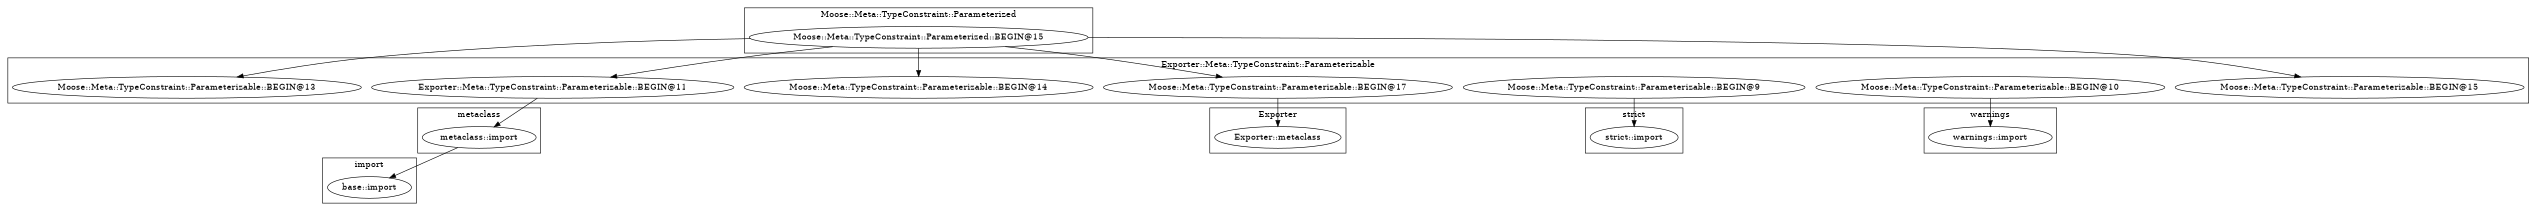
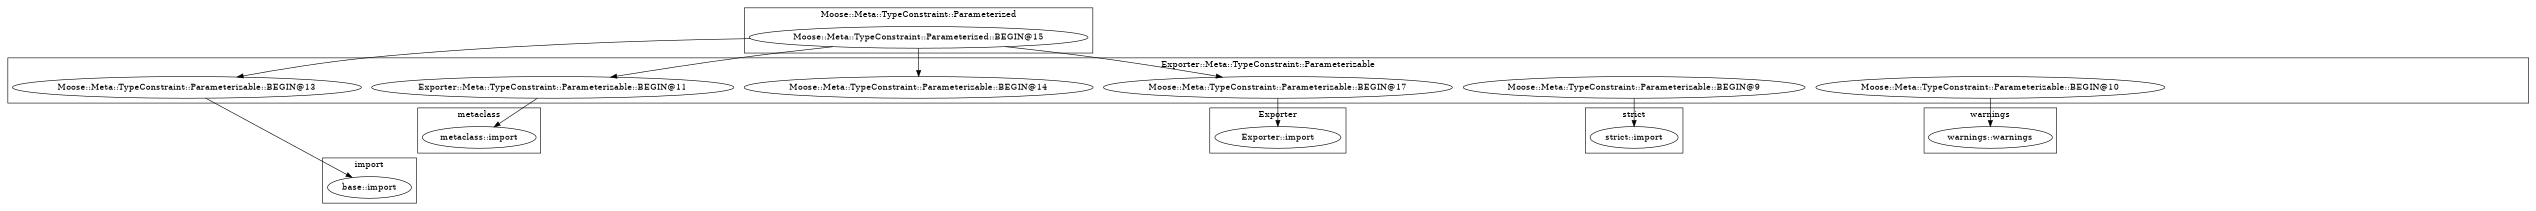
(2350, 87) -> none
(1278, 137) -> (1278, 137)
(1990, 137) -> (1990, 137)
(427, 161) -> (276, 136)
